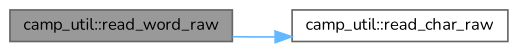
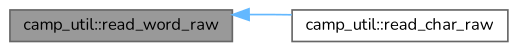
(254, 37) -> (270, 15)
